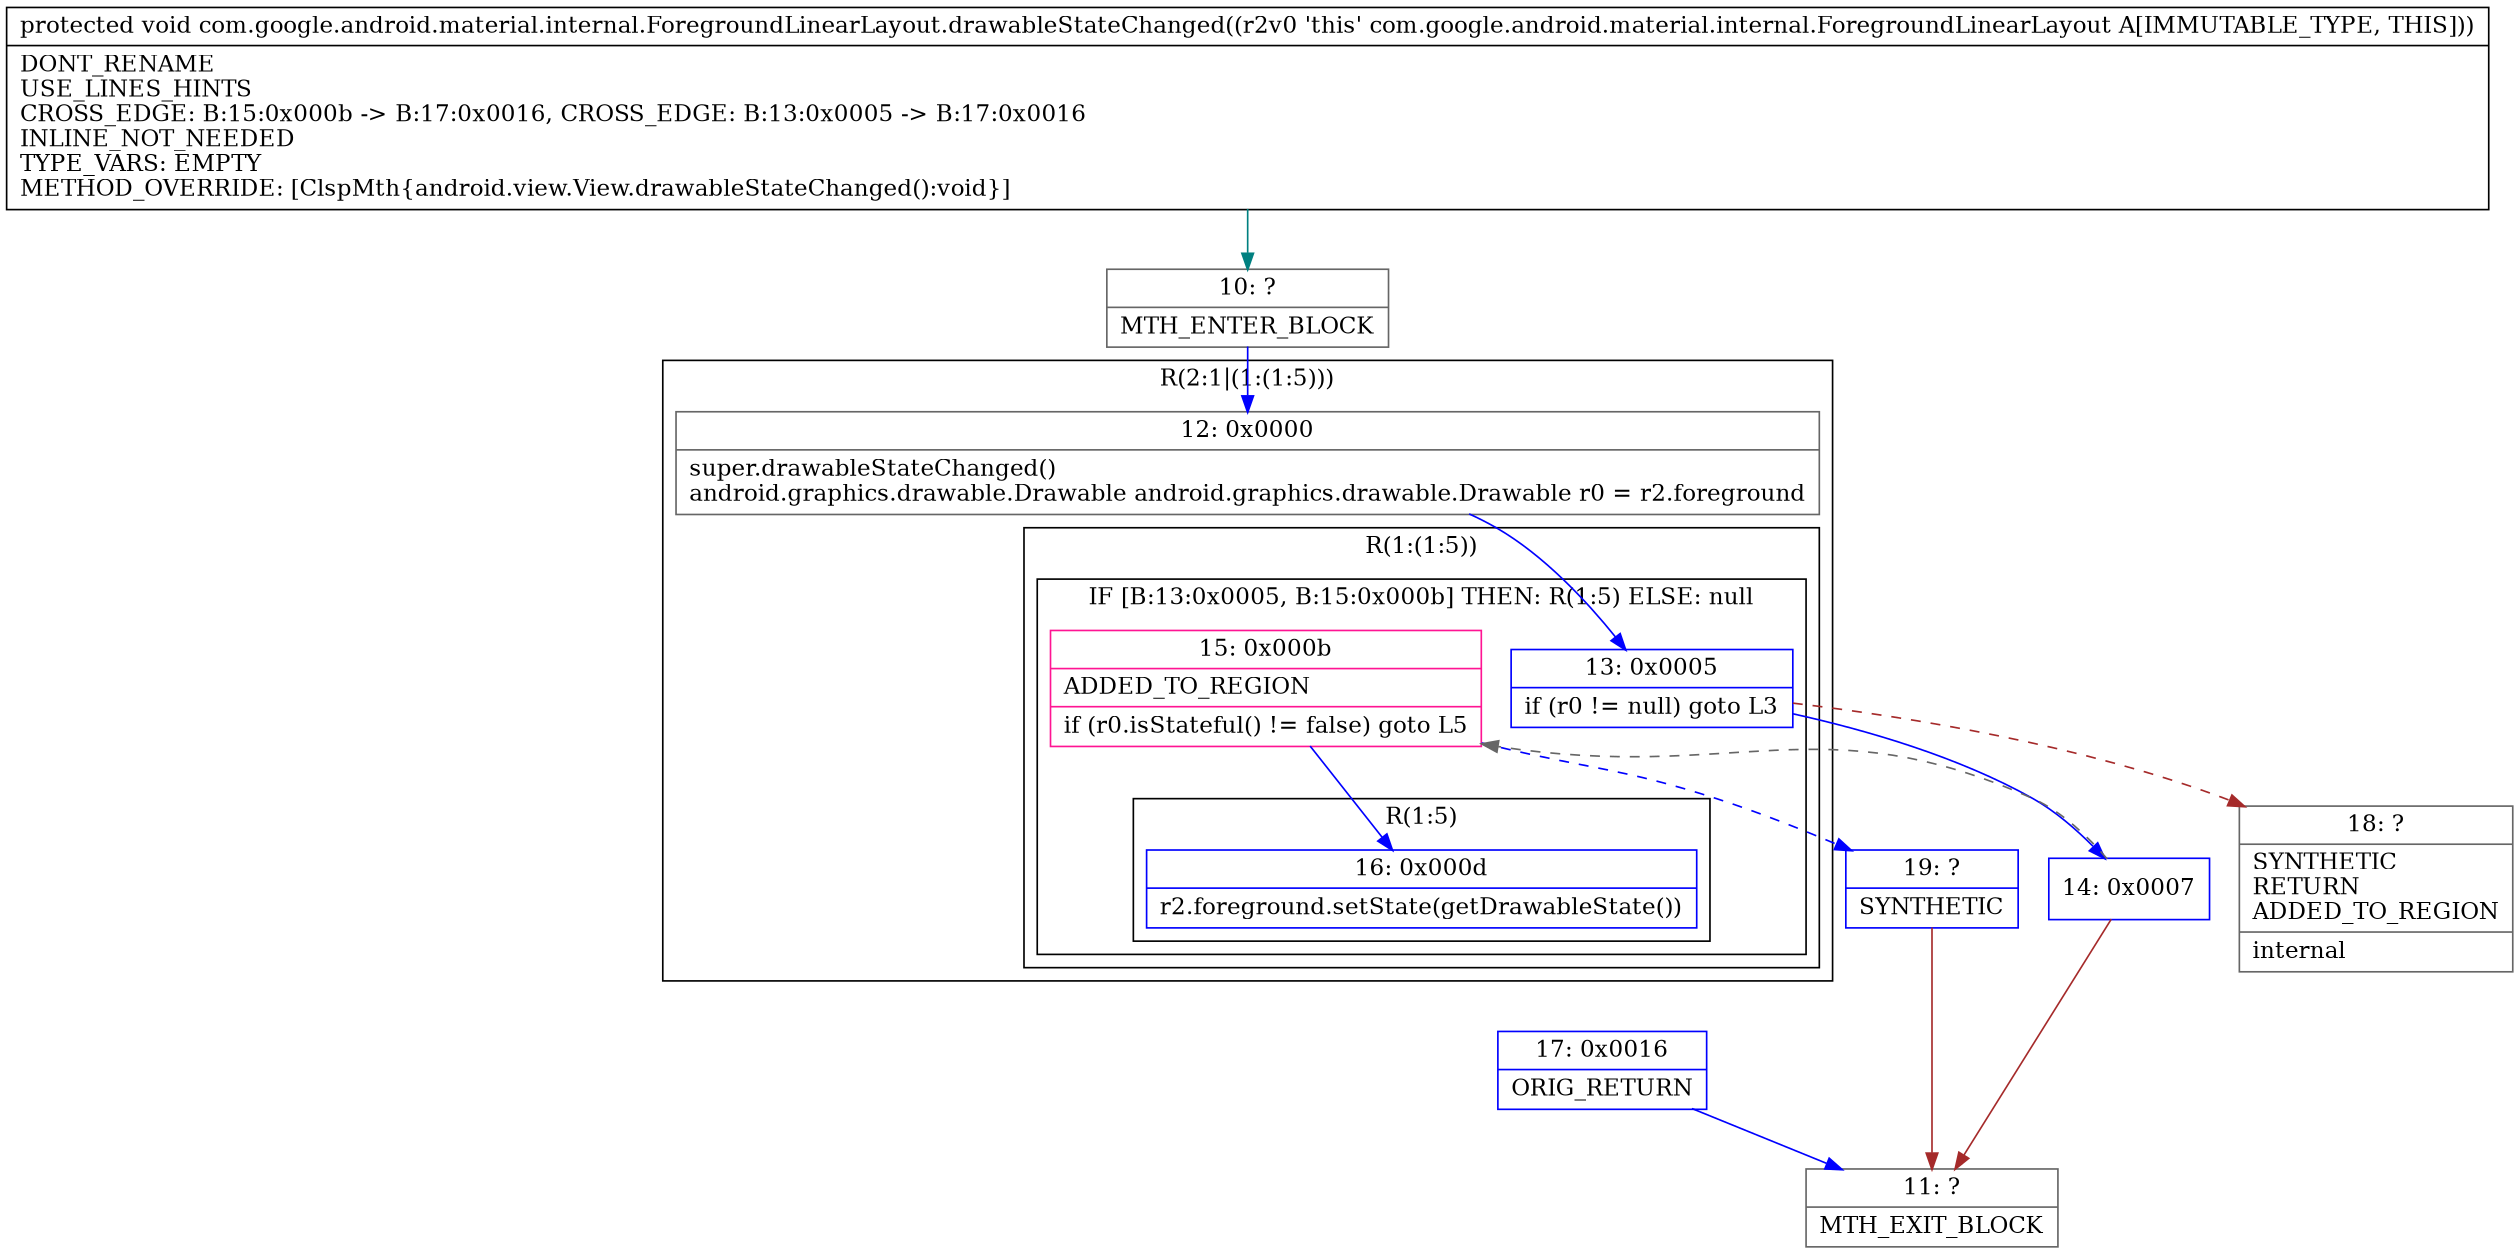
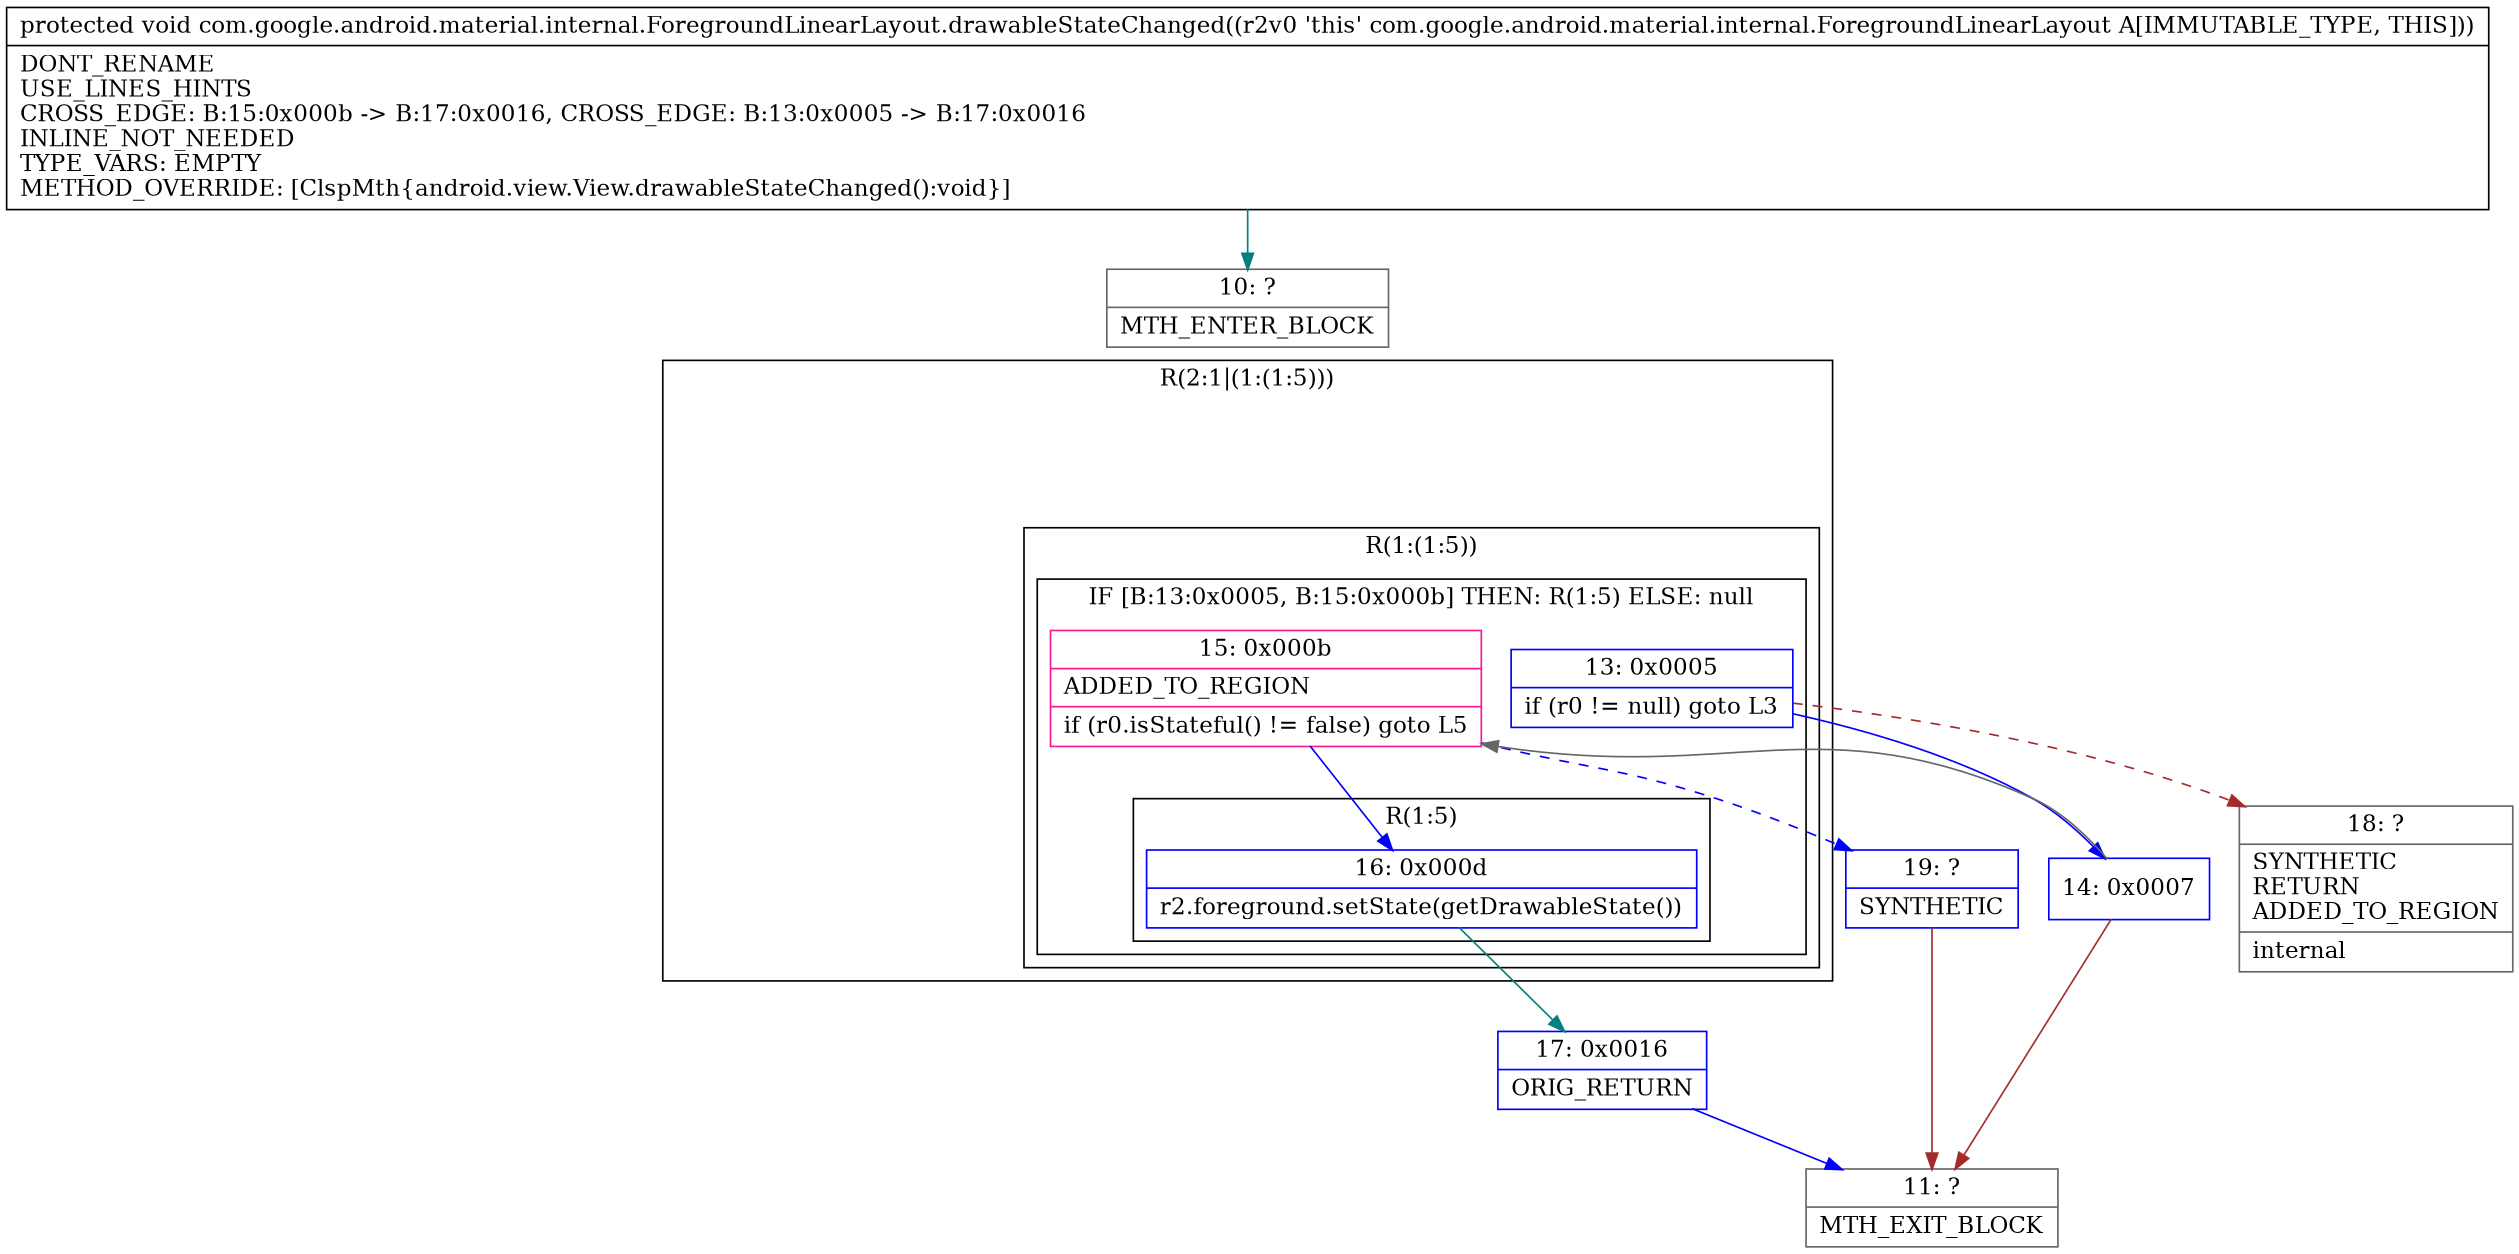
(1248, 463) -> none
(1849, 751) -> (1849, 751)
none -> (1524, 992)
